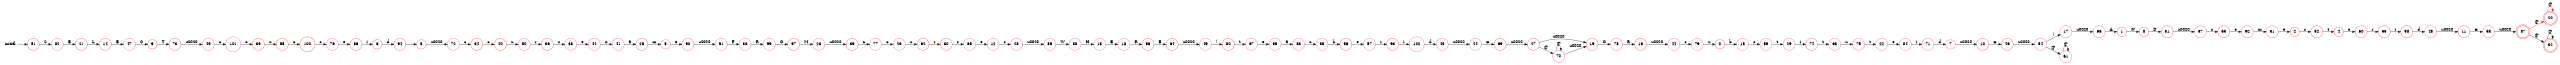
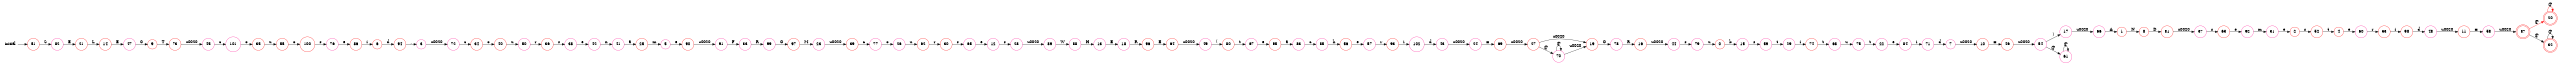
(1275, 44) -> (1275, 44)
